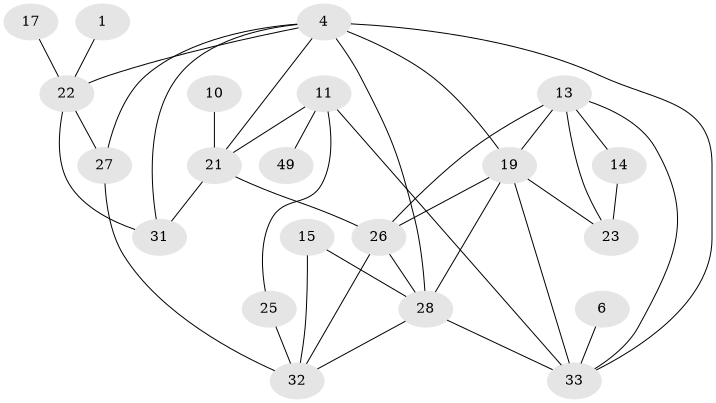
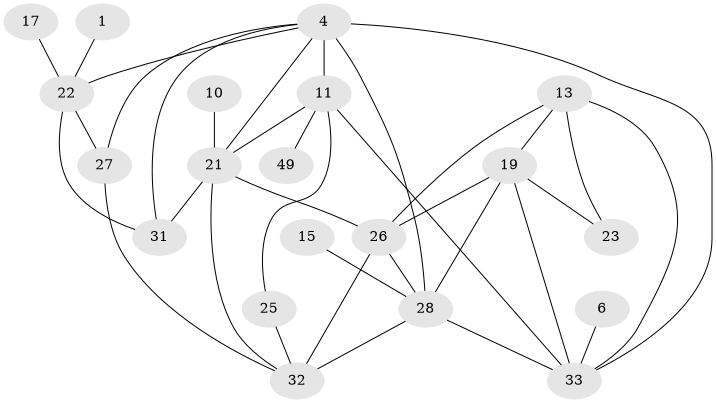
(433, 77) -> (324, 58)
(619, 166) -> none
(306, 309) -> (218, 287)
